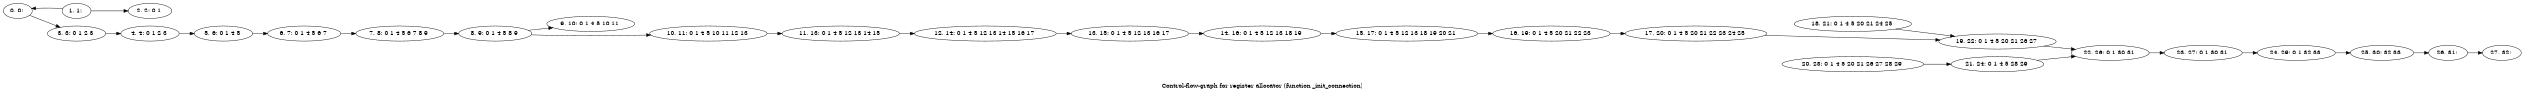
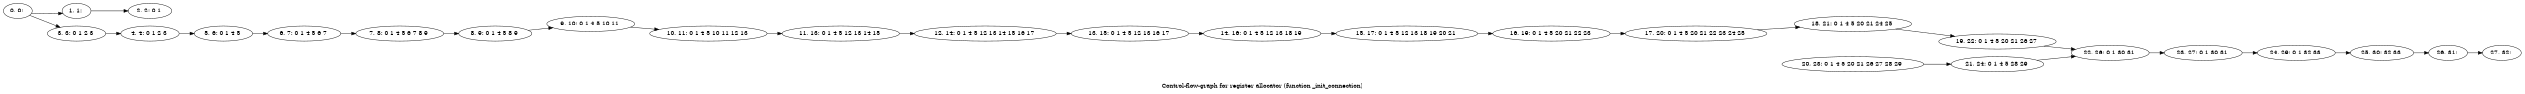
(49, 8) -> (45, 14)
(589, 36) -> (643, 28)
(1850, 38) -> (1776, 29)
